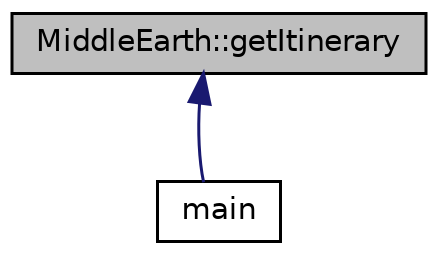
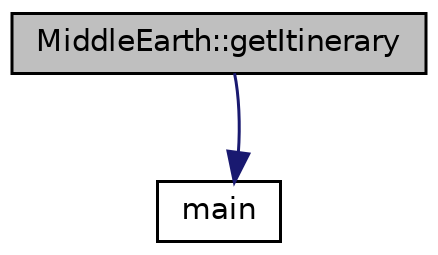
(199, 143) -> (239, 113)
